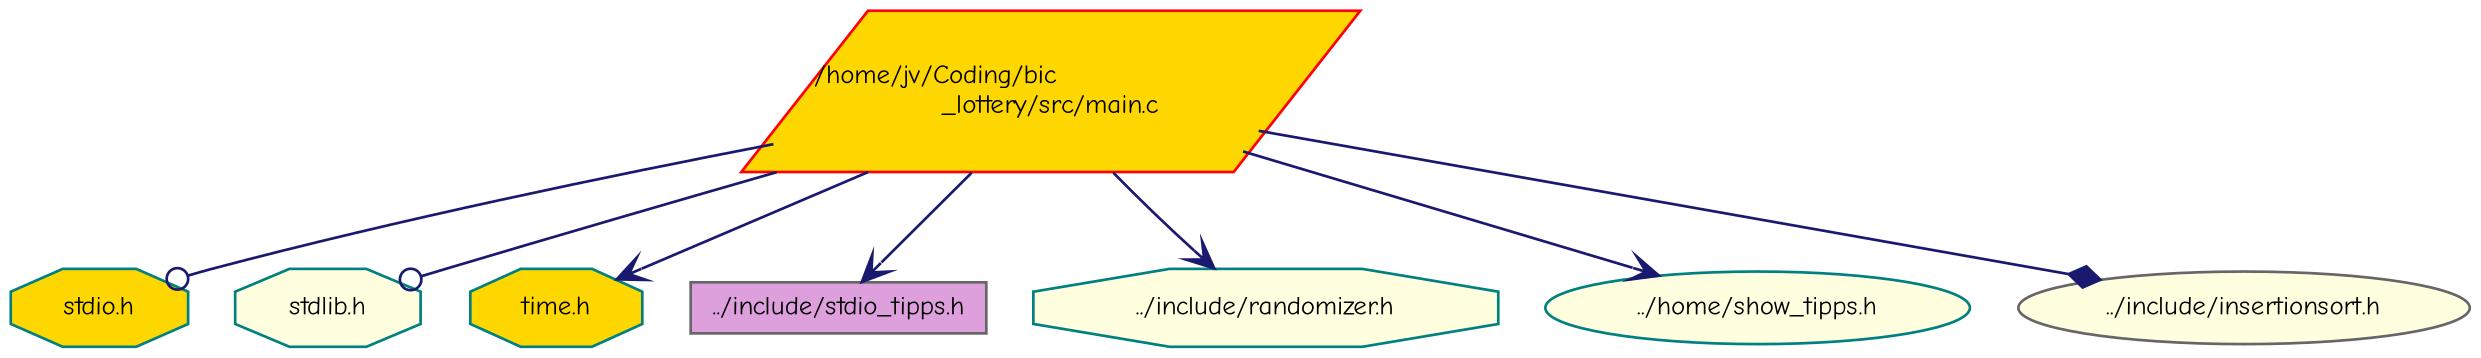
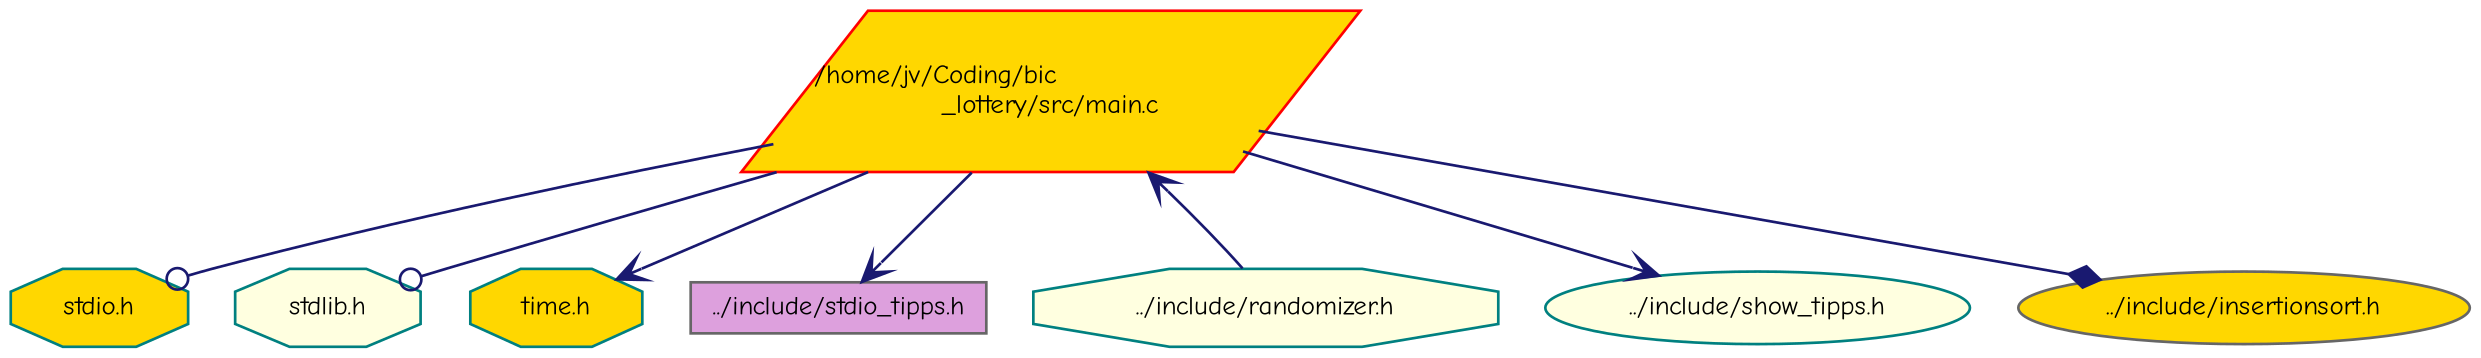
(1153, 212) -> (1206, 229)
(1758, 308) -> (1758, 308)
(2244, 308) -> (2244, 308)
